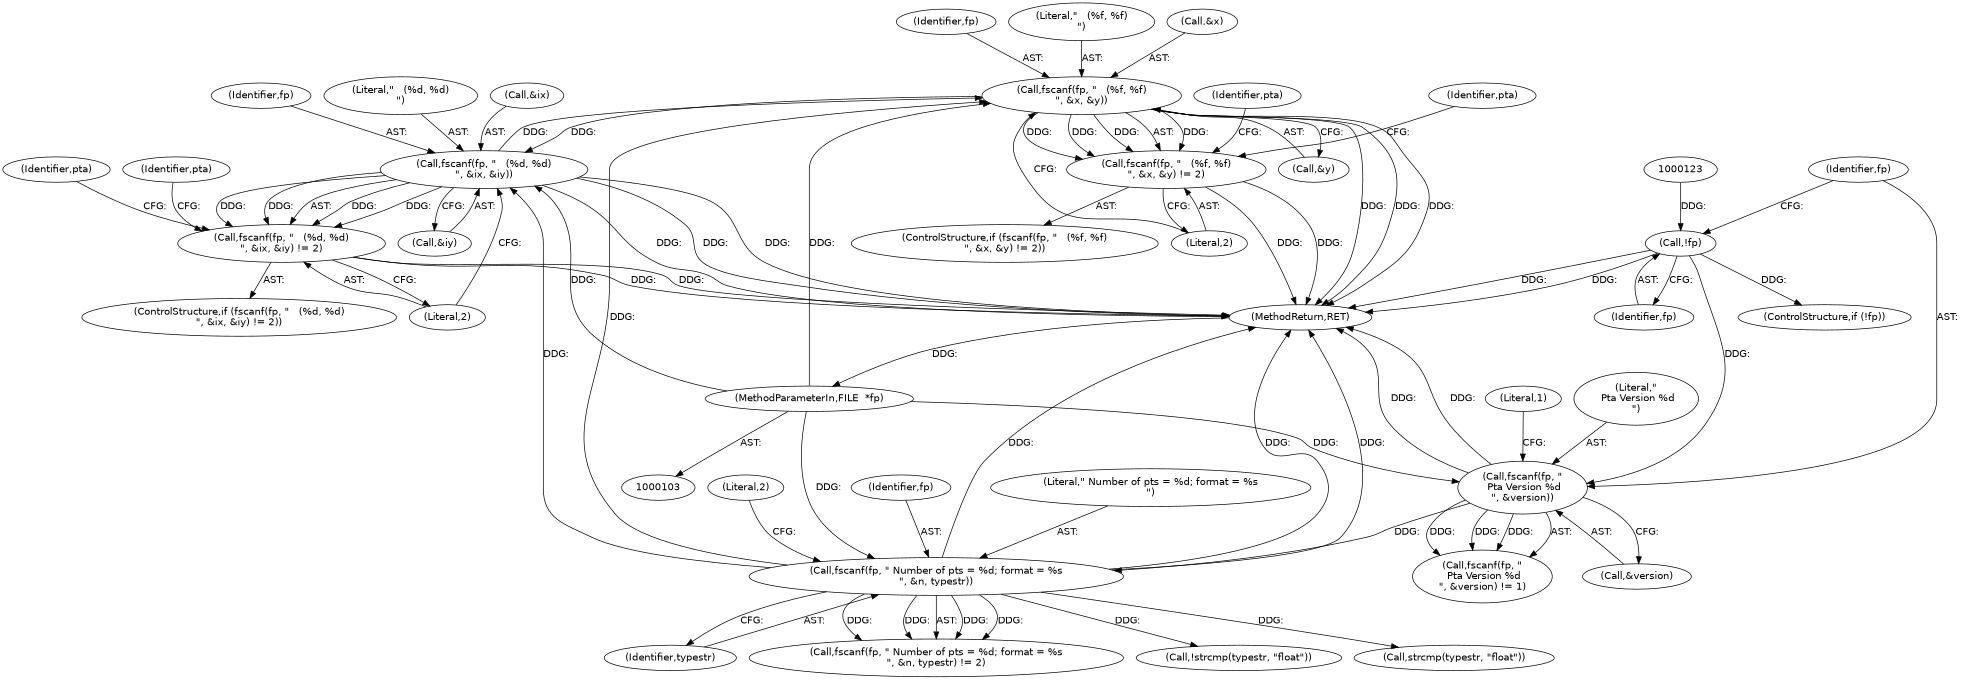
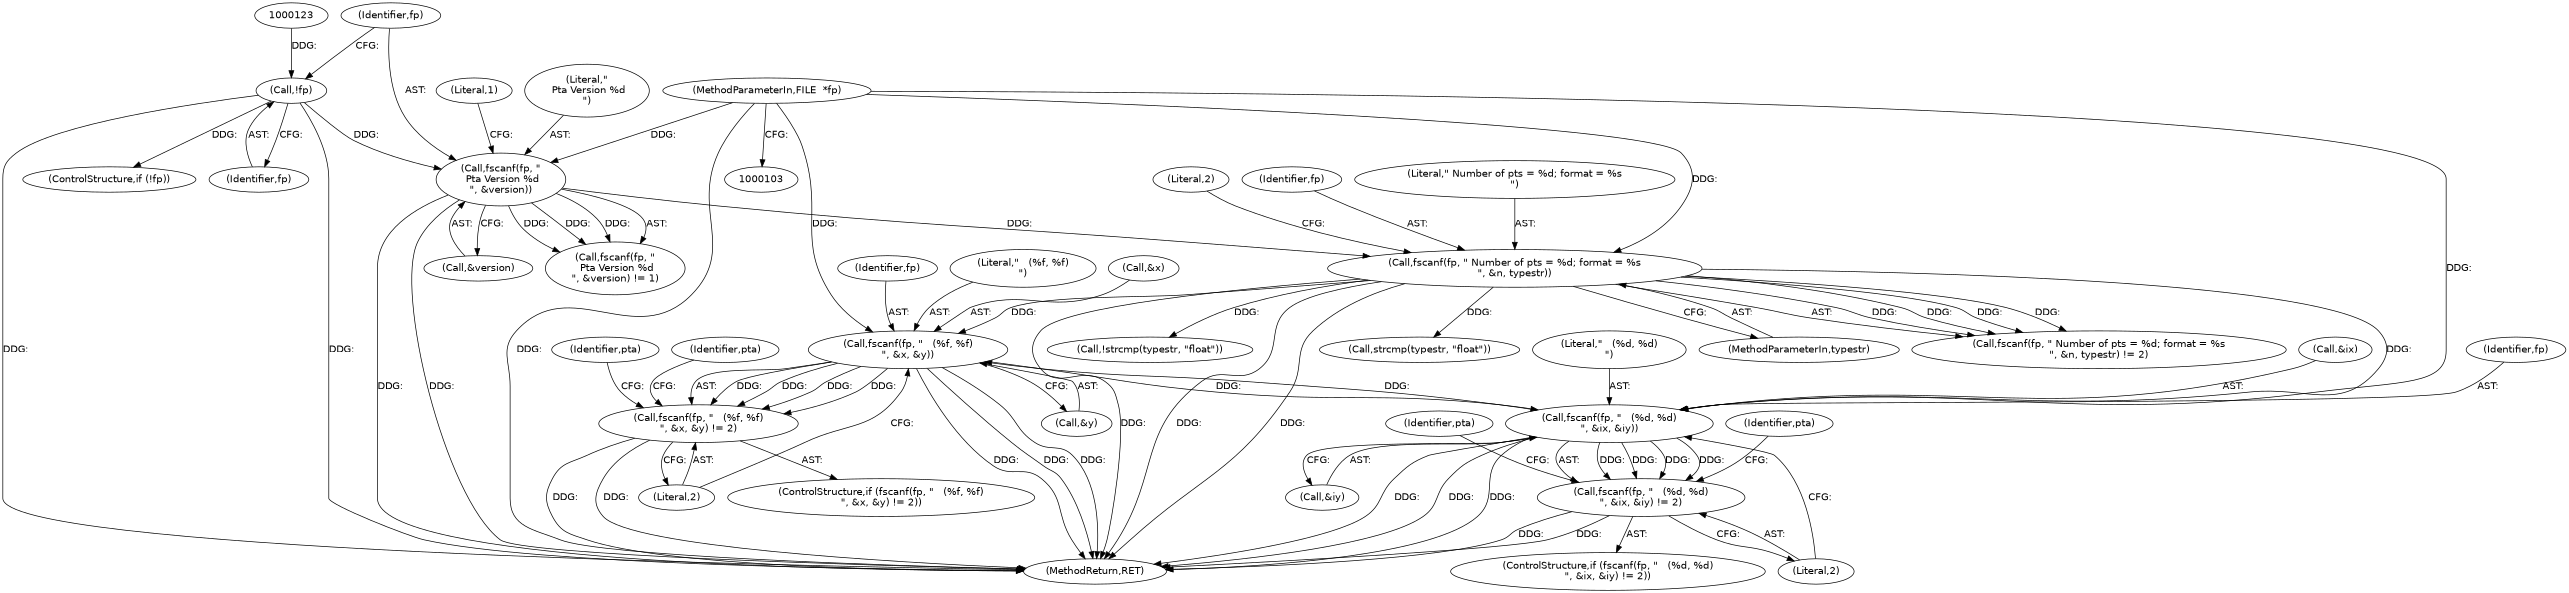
(1030, 332) -> (510, 479)
(752, 443) -> (778, 135)
(670, 658) -> (1799, 350)
